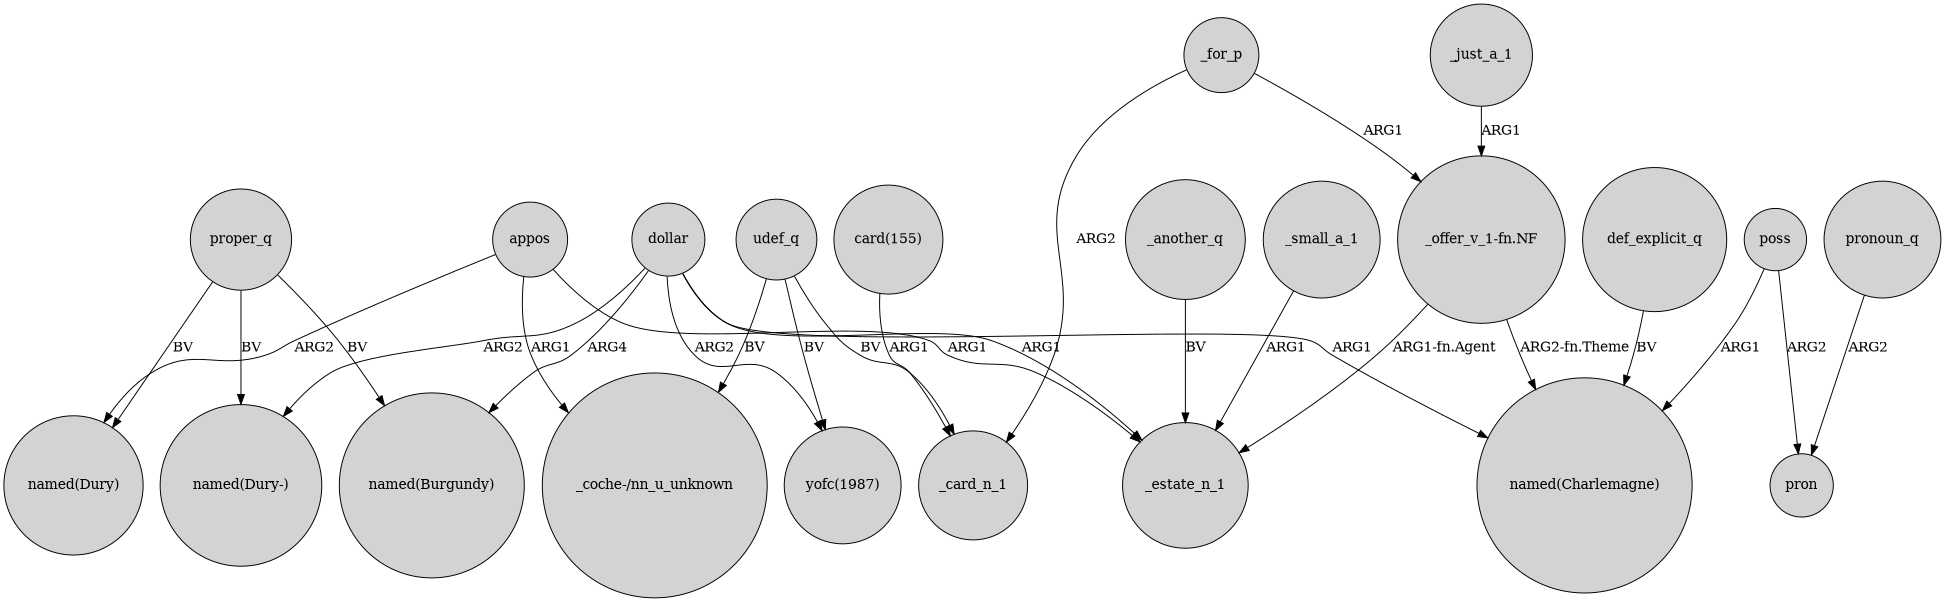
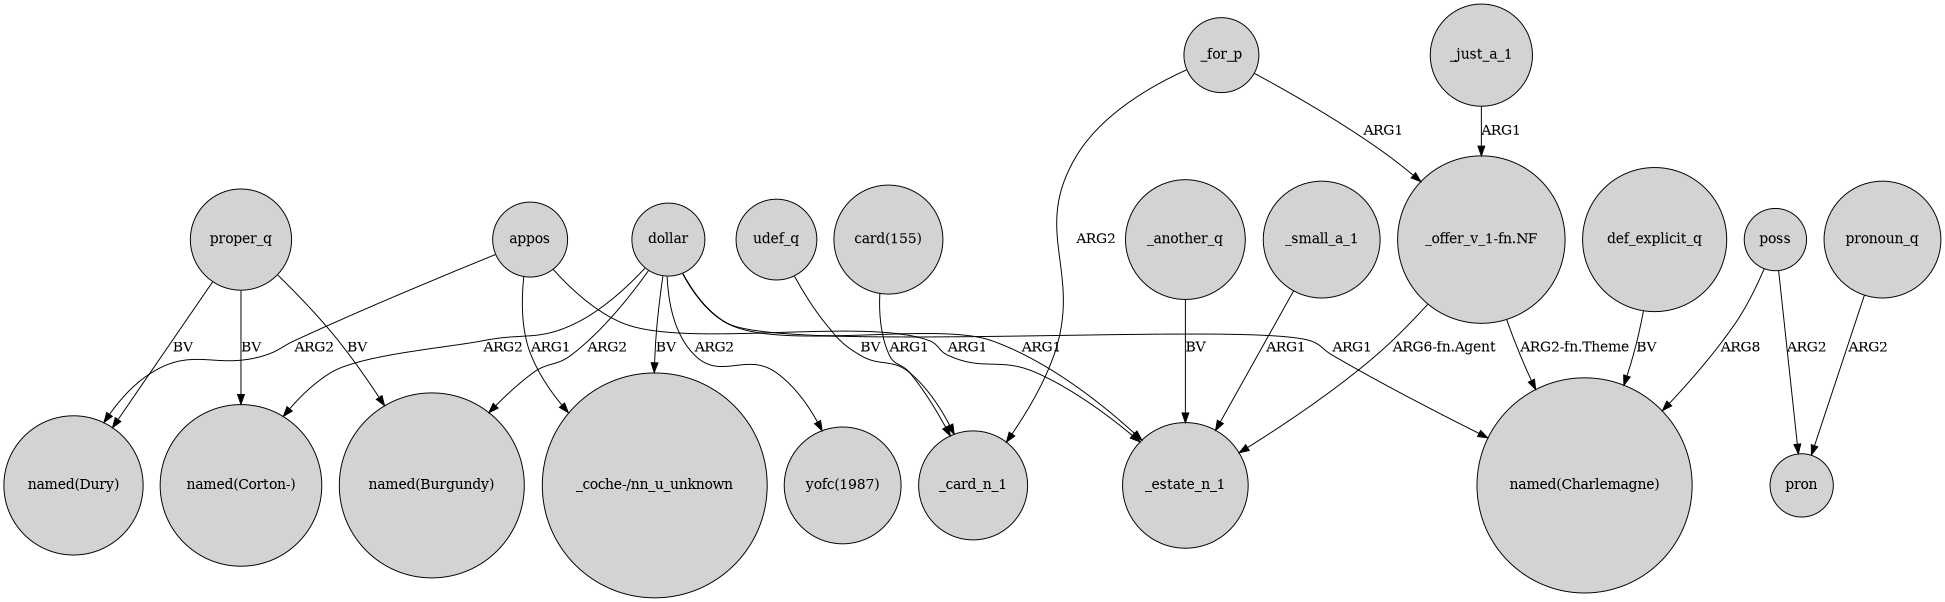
(745, 341) -> (658, 319)
(608, 348) -> (608, 348)
(1444, 348) -> (1444, 348)
(1741, 348) -> (1741, 348)
(802, 350) -> none
(241, 485) -> (241, 485)
